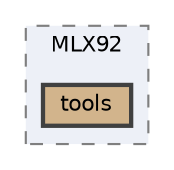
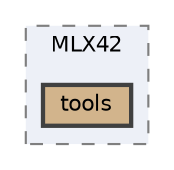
(87, 46) -> (87, 46)
